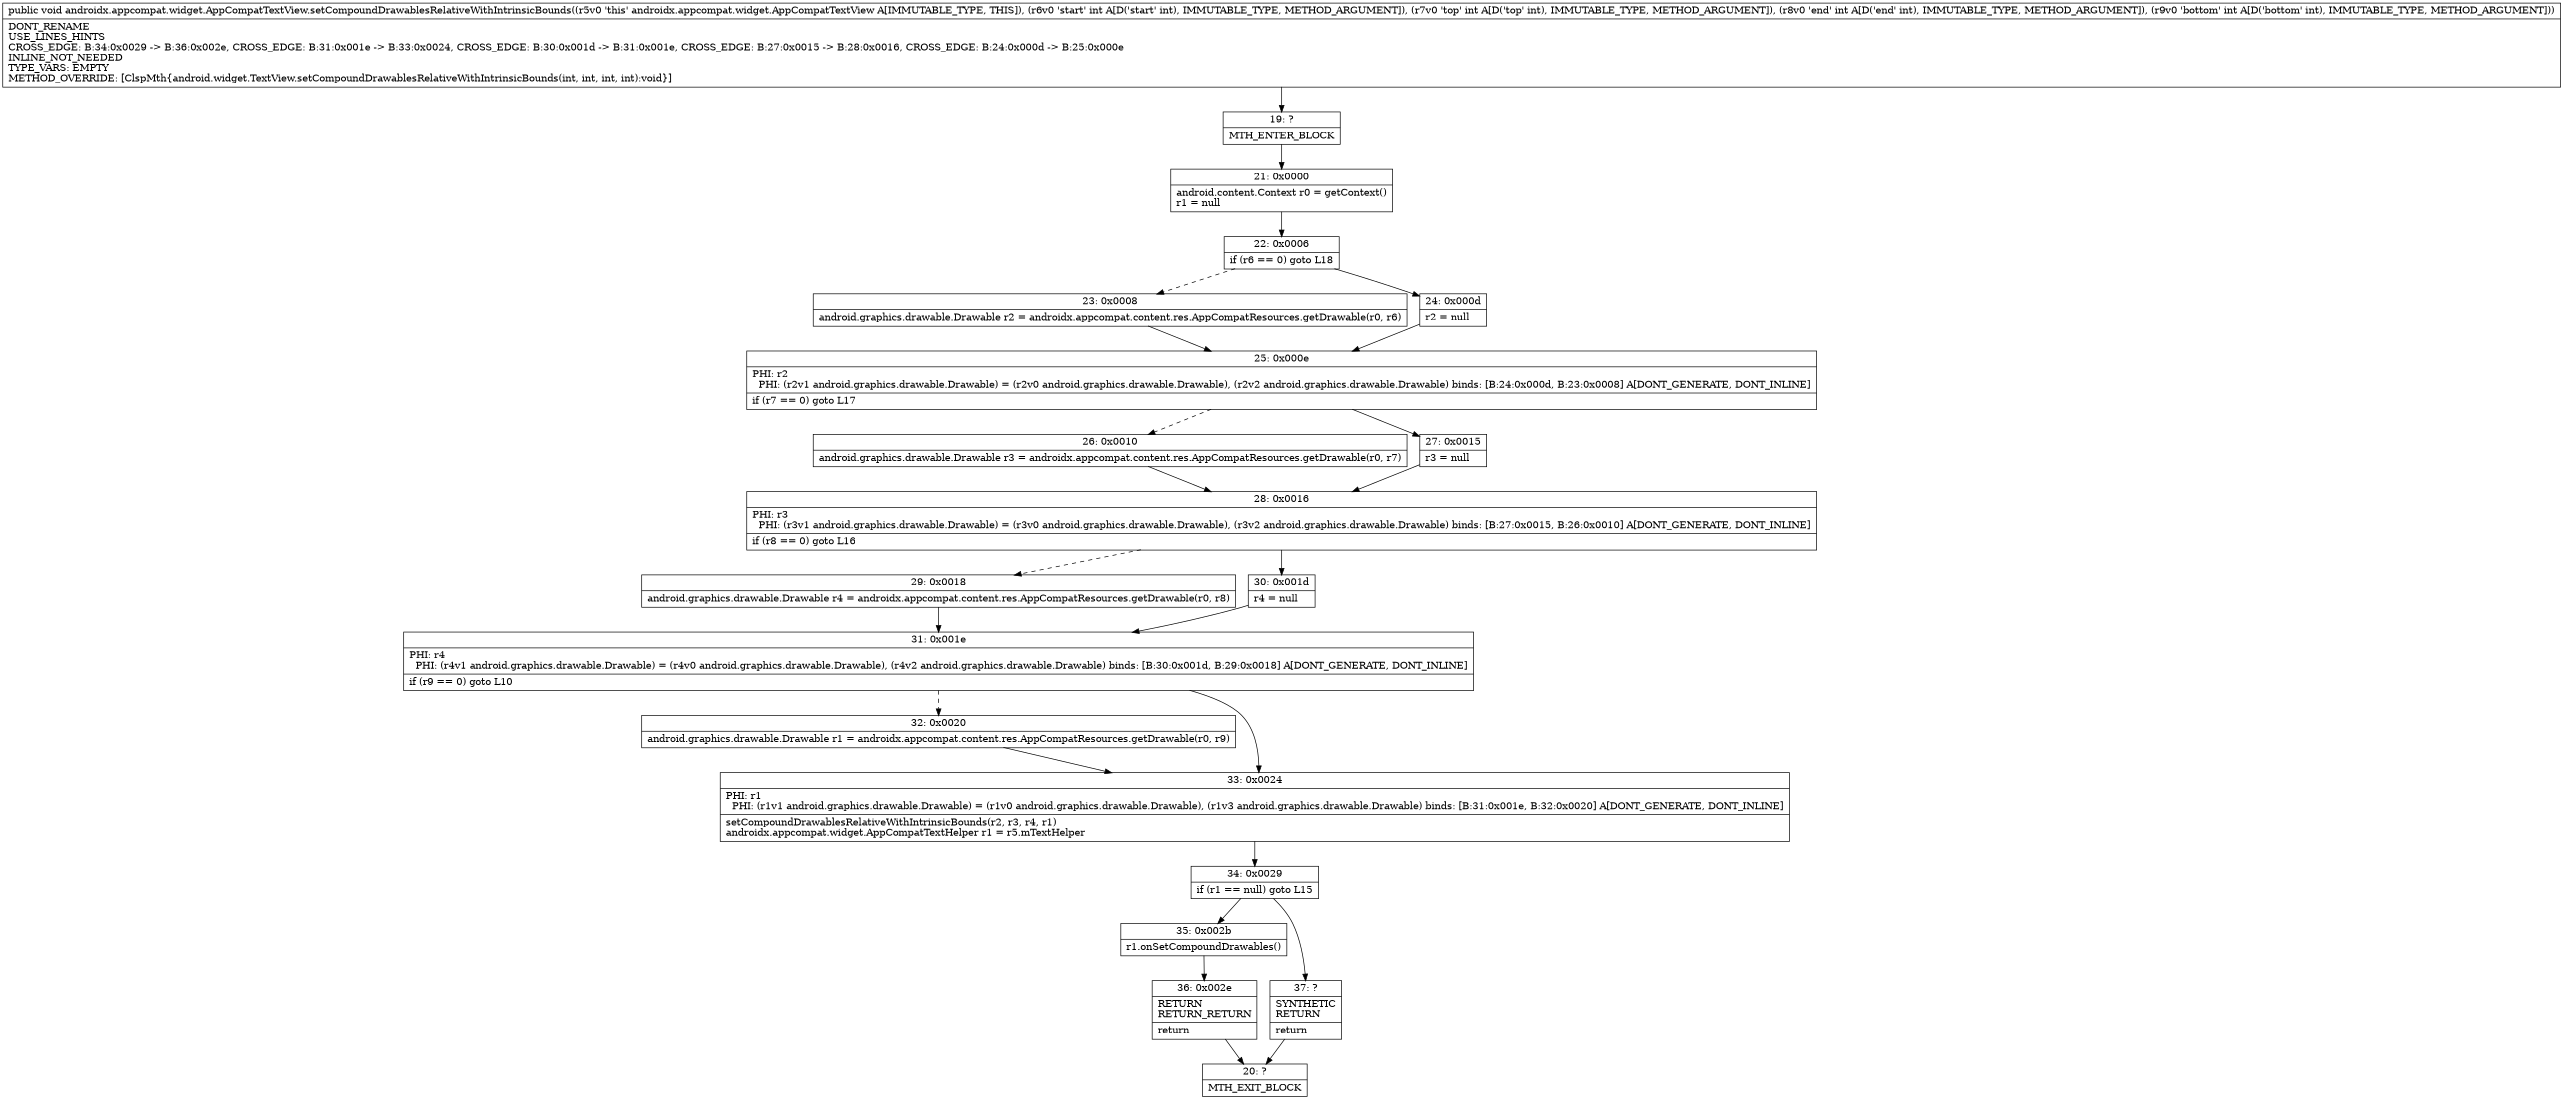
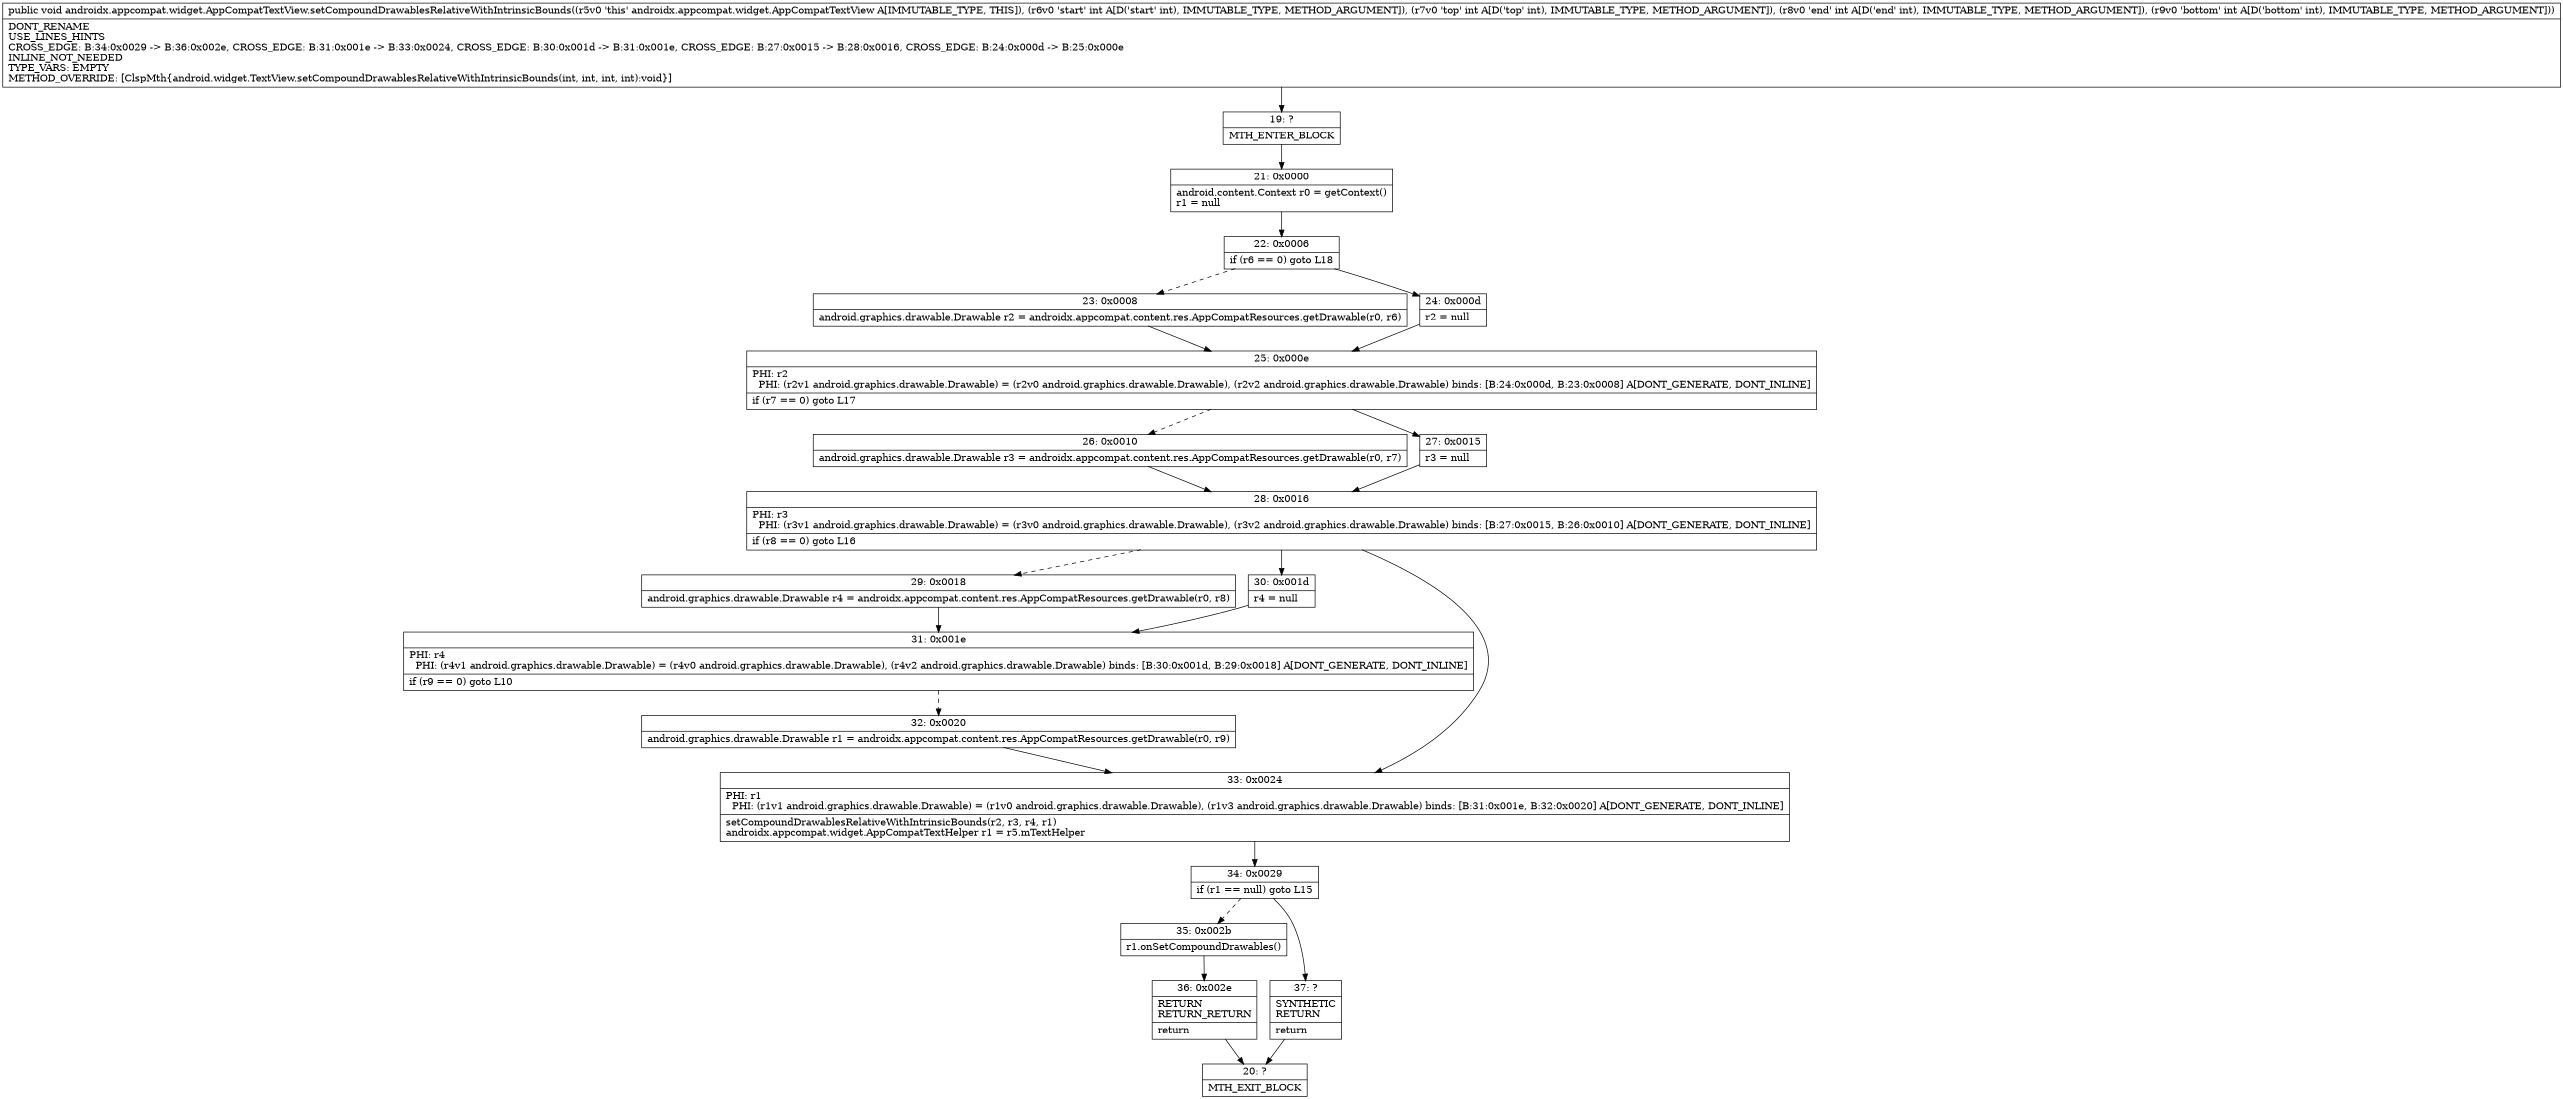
(1240, 714) -> (1487, 652)
(1232, 908) -> (1232, 908)
